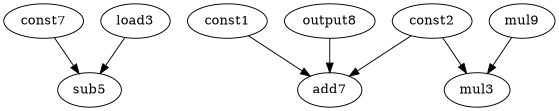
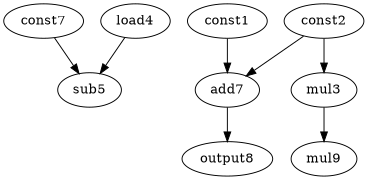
(136, 21) -> (136, 21)
(330, 51) -> (227, 120)
(502, 51) -> (324, 120)
